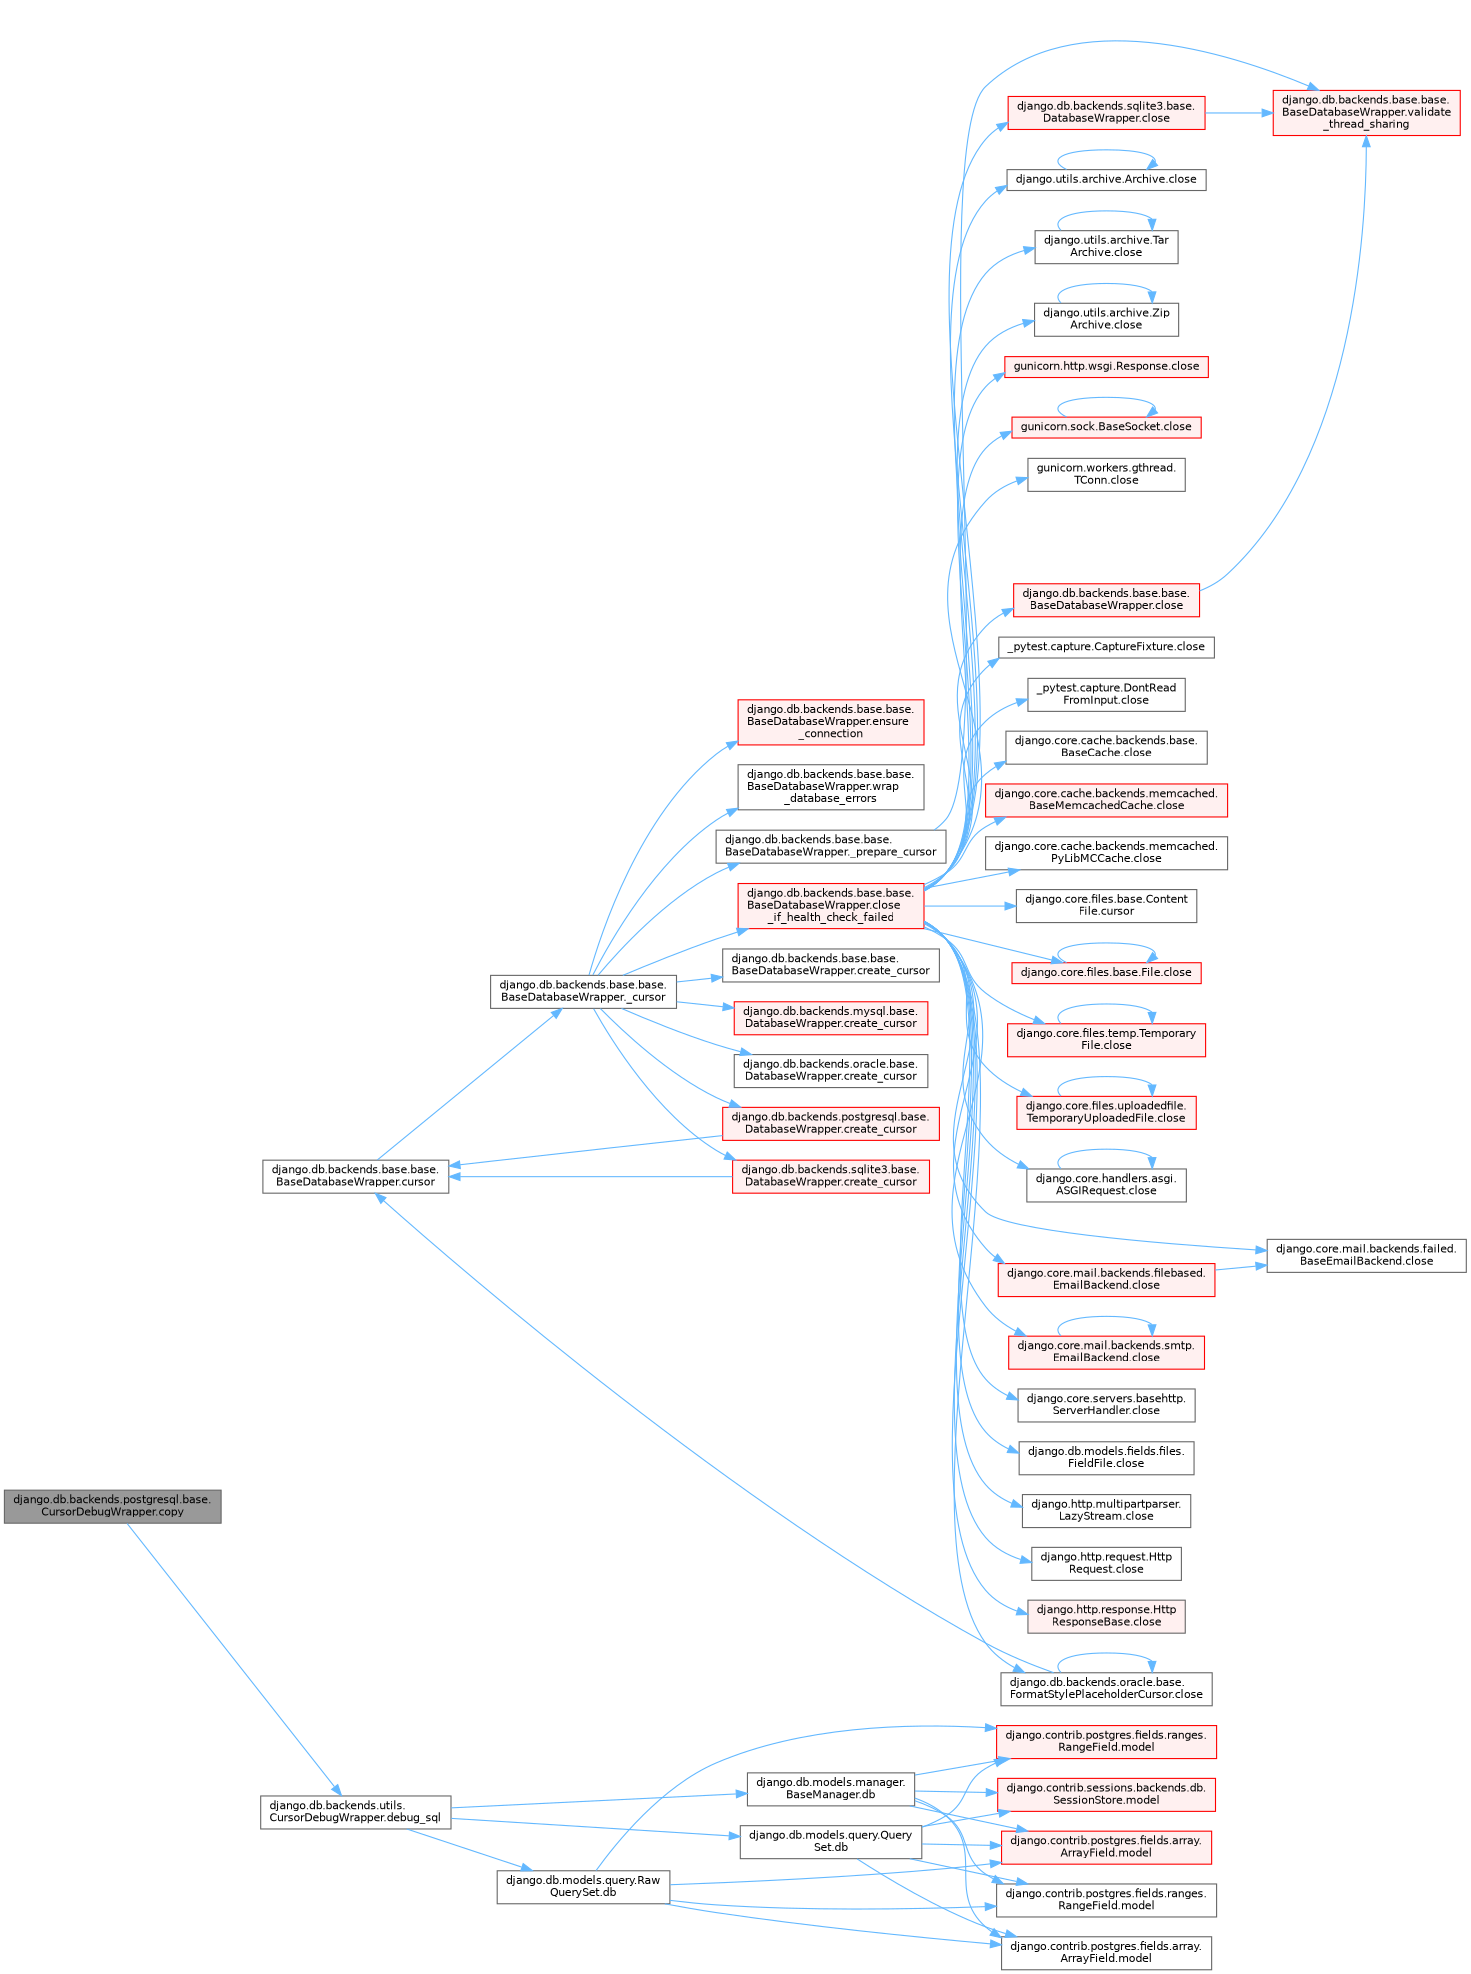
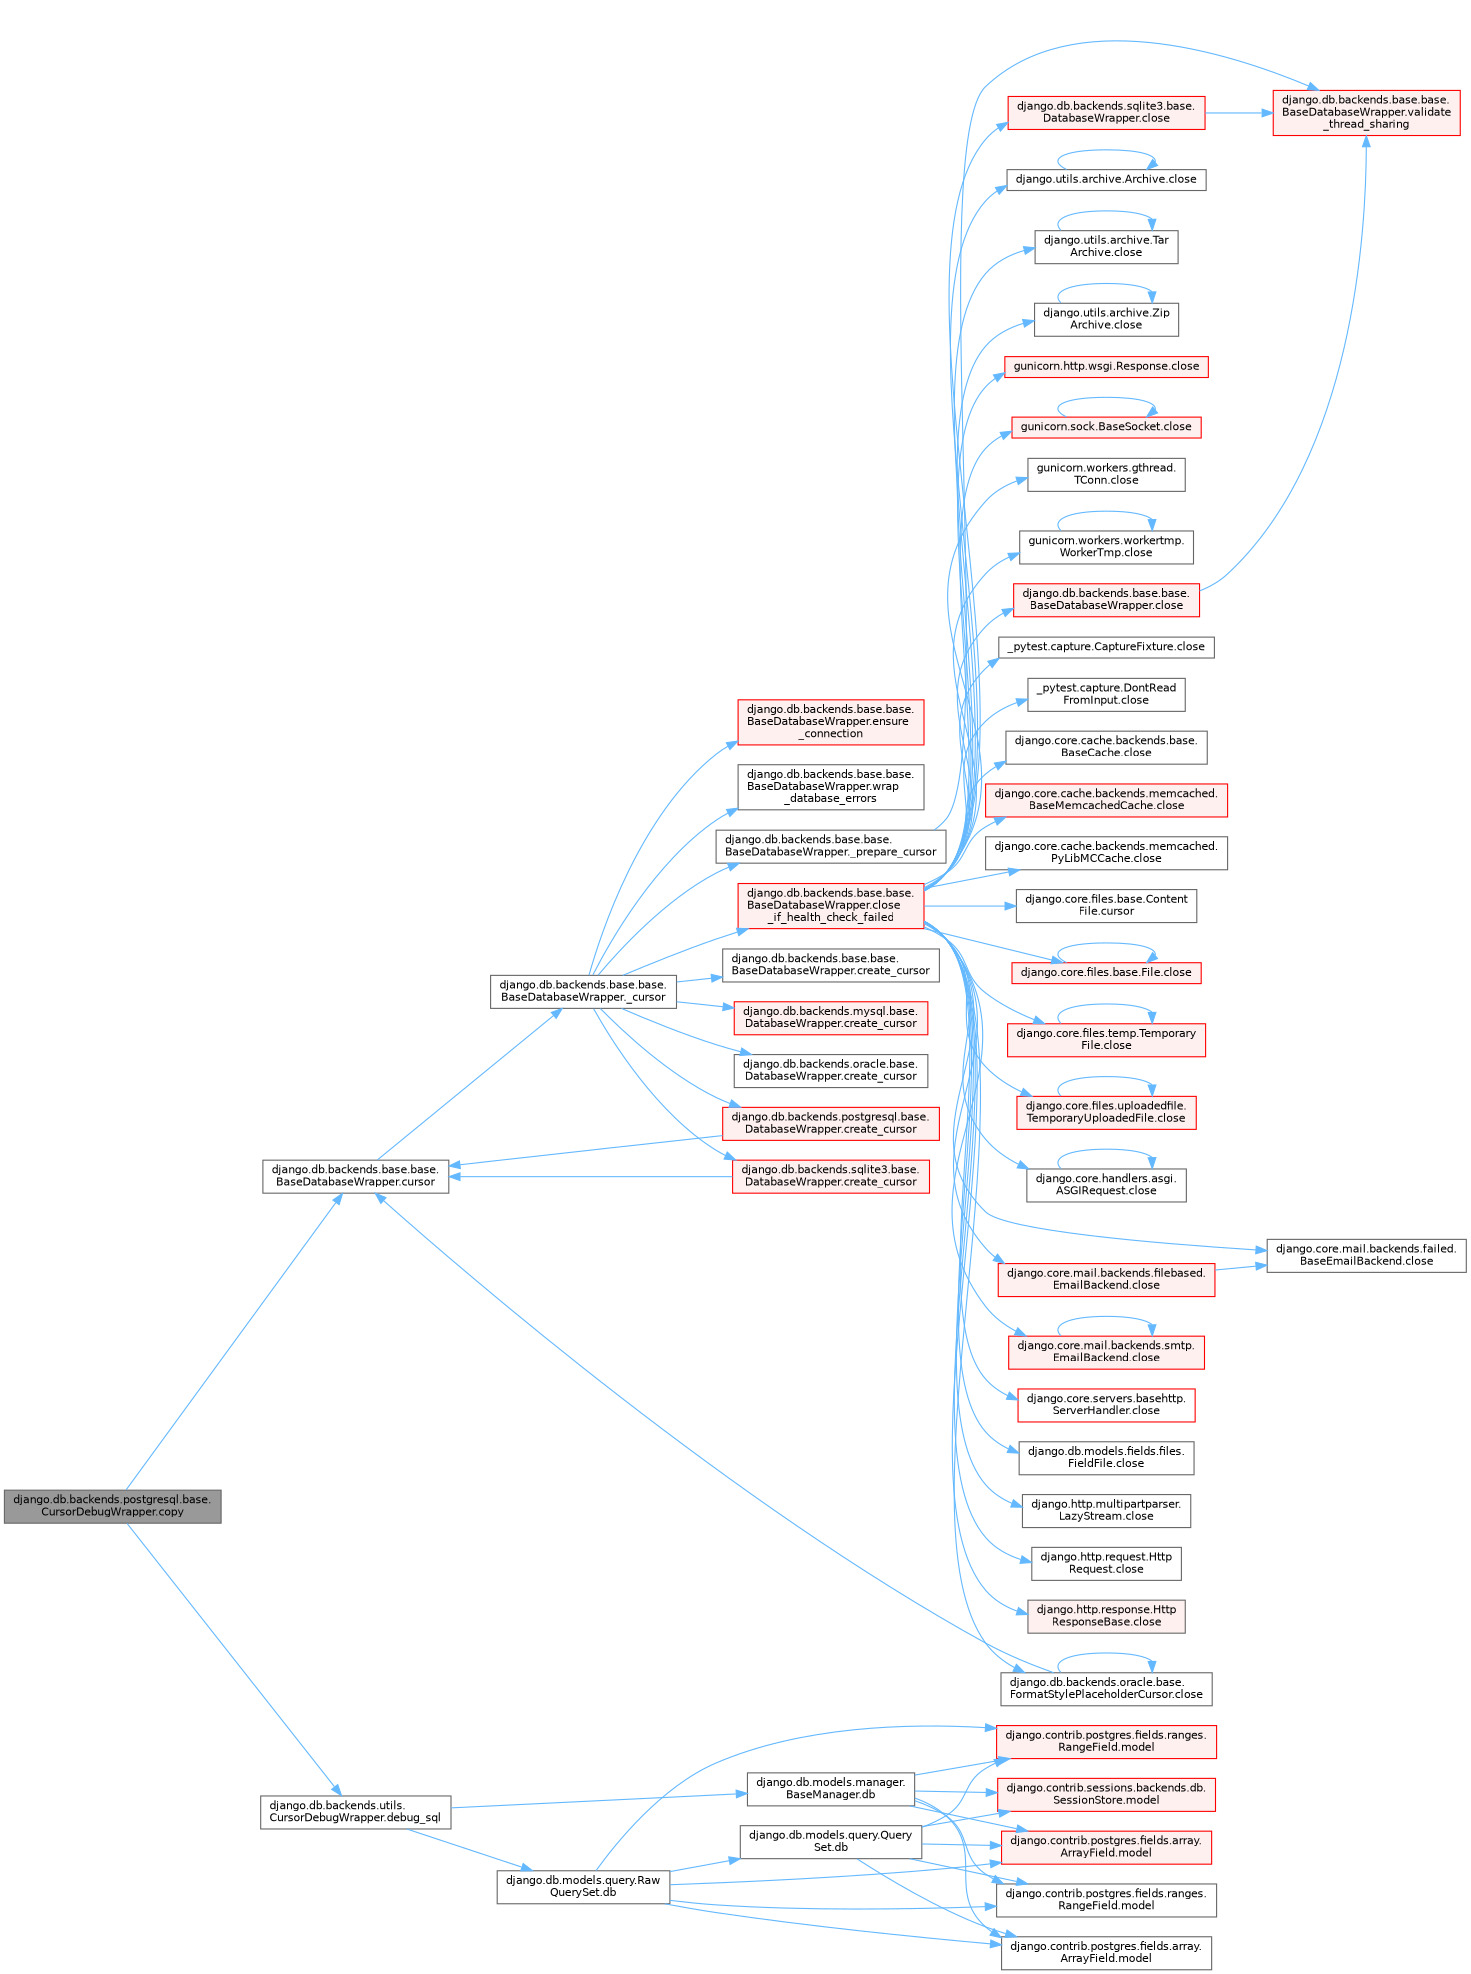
none -> (1107, 547)
none -> (231, 1346)
(1107, 1405) -> (1107, 1405)
(590, 1827) -> (700, 1866)
